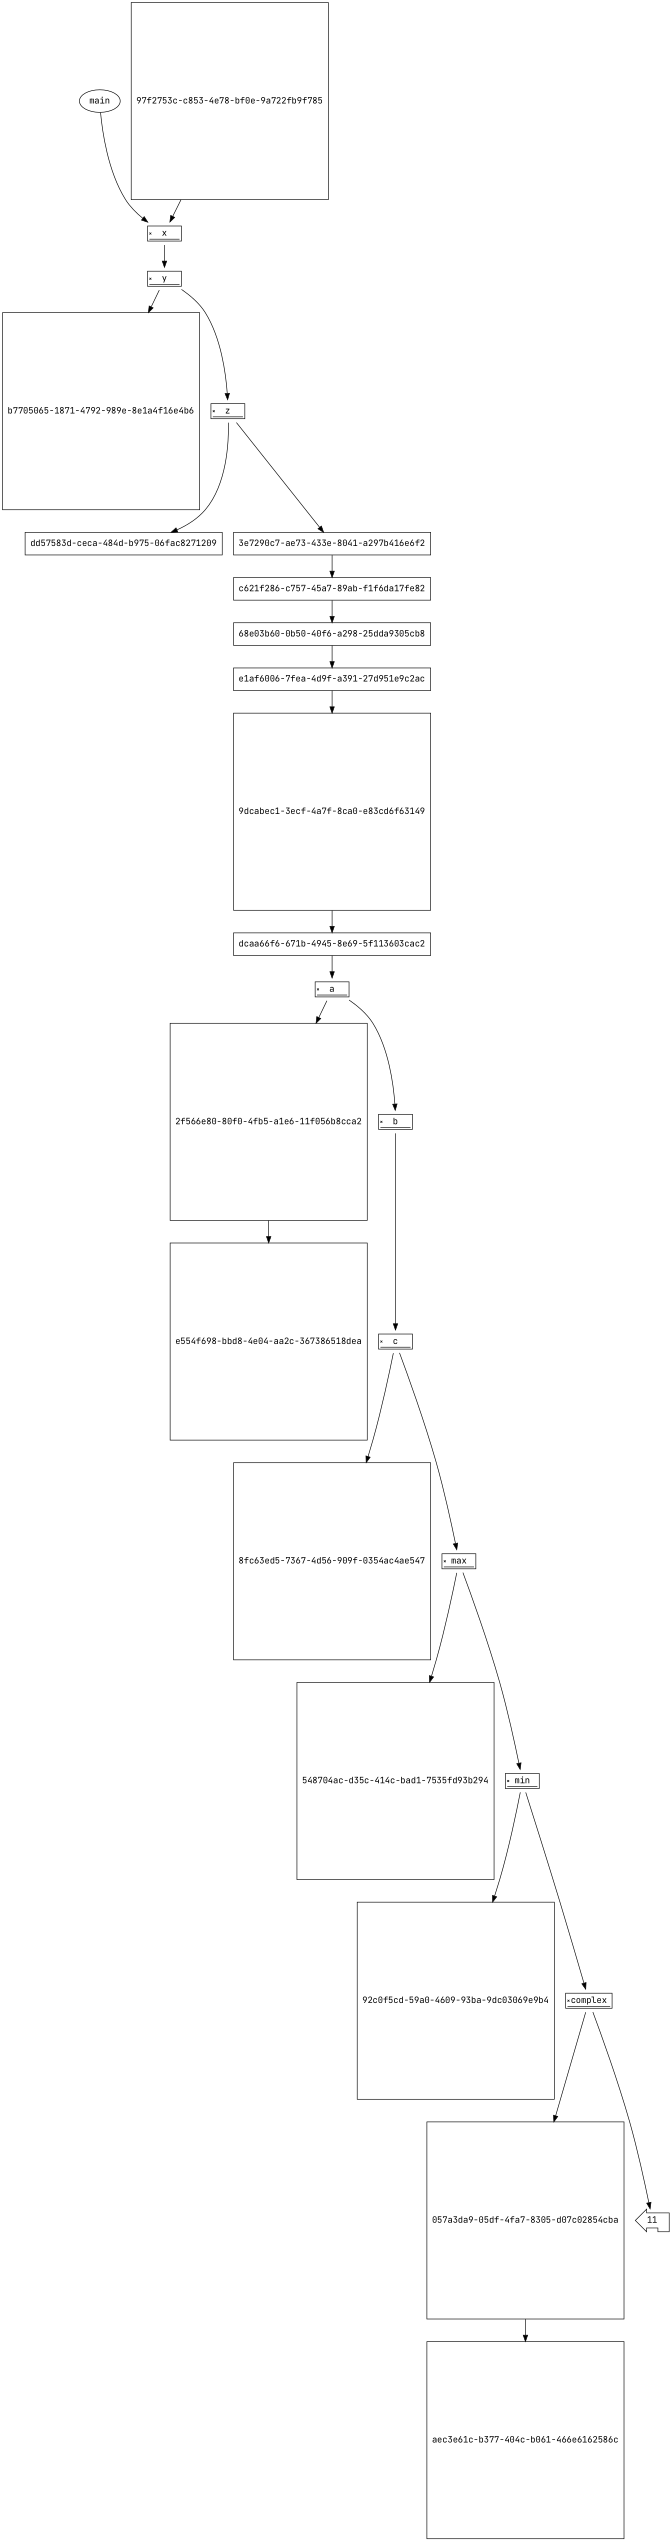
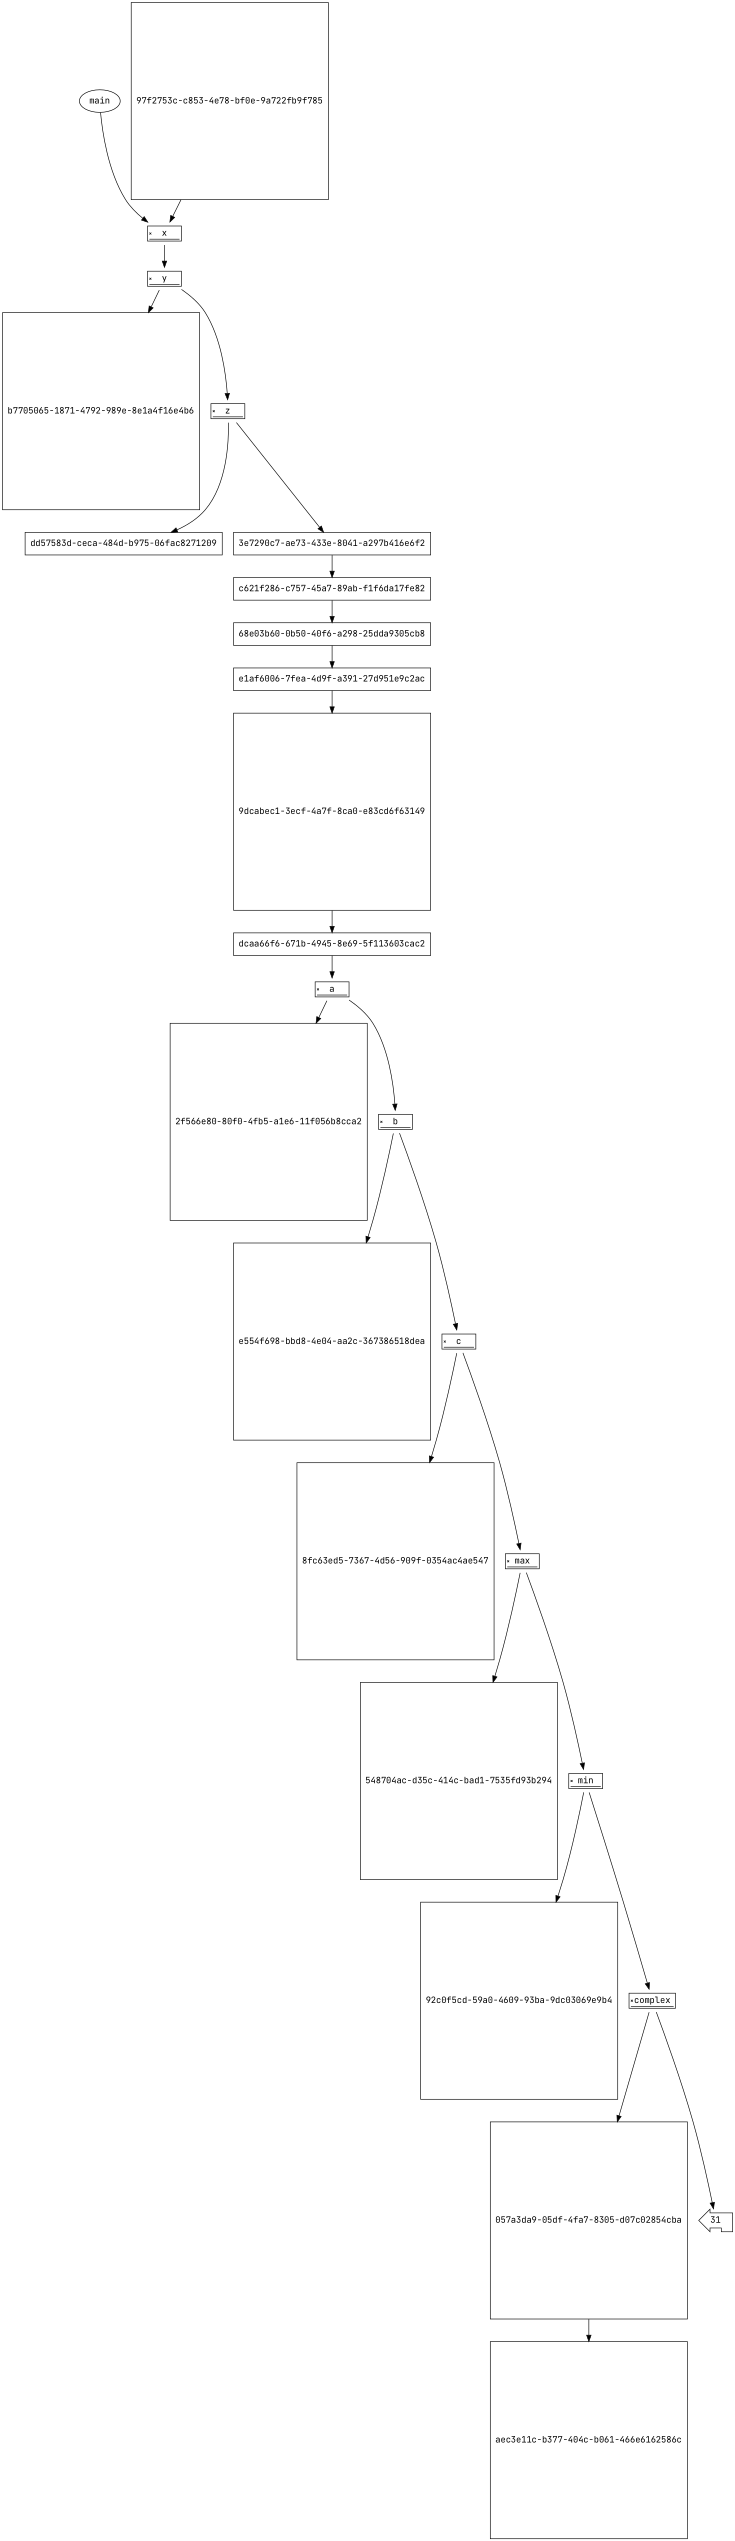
(269, 1229) -> (382, 1185)
(652, 2220) -> (716, 2220)
(525, 2440) -> (589, 2440)
